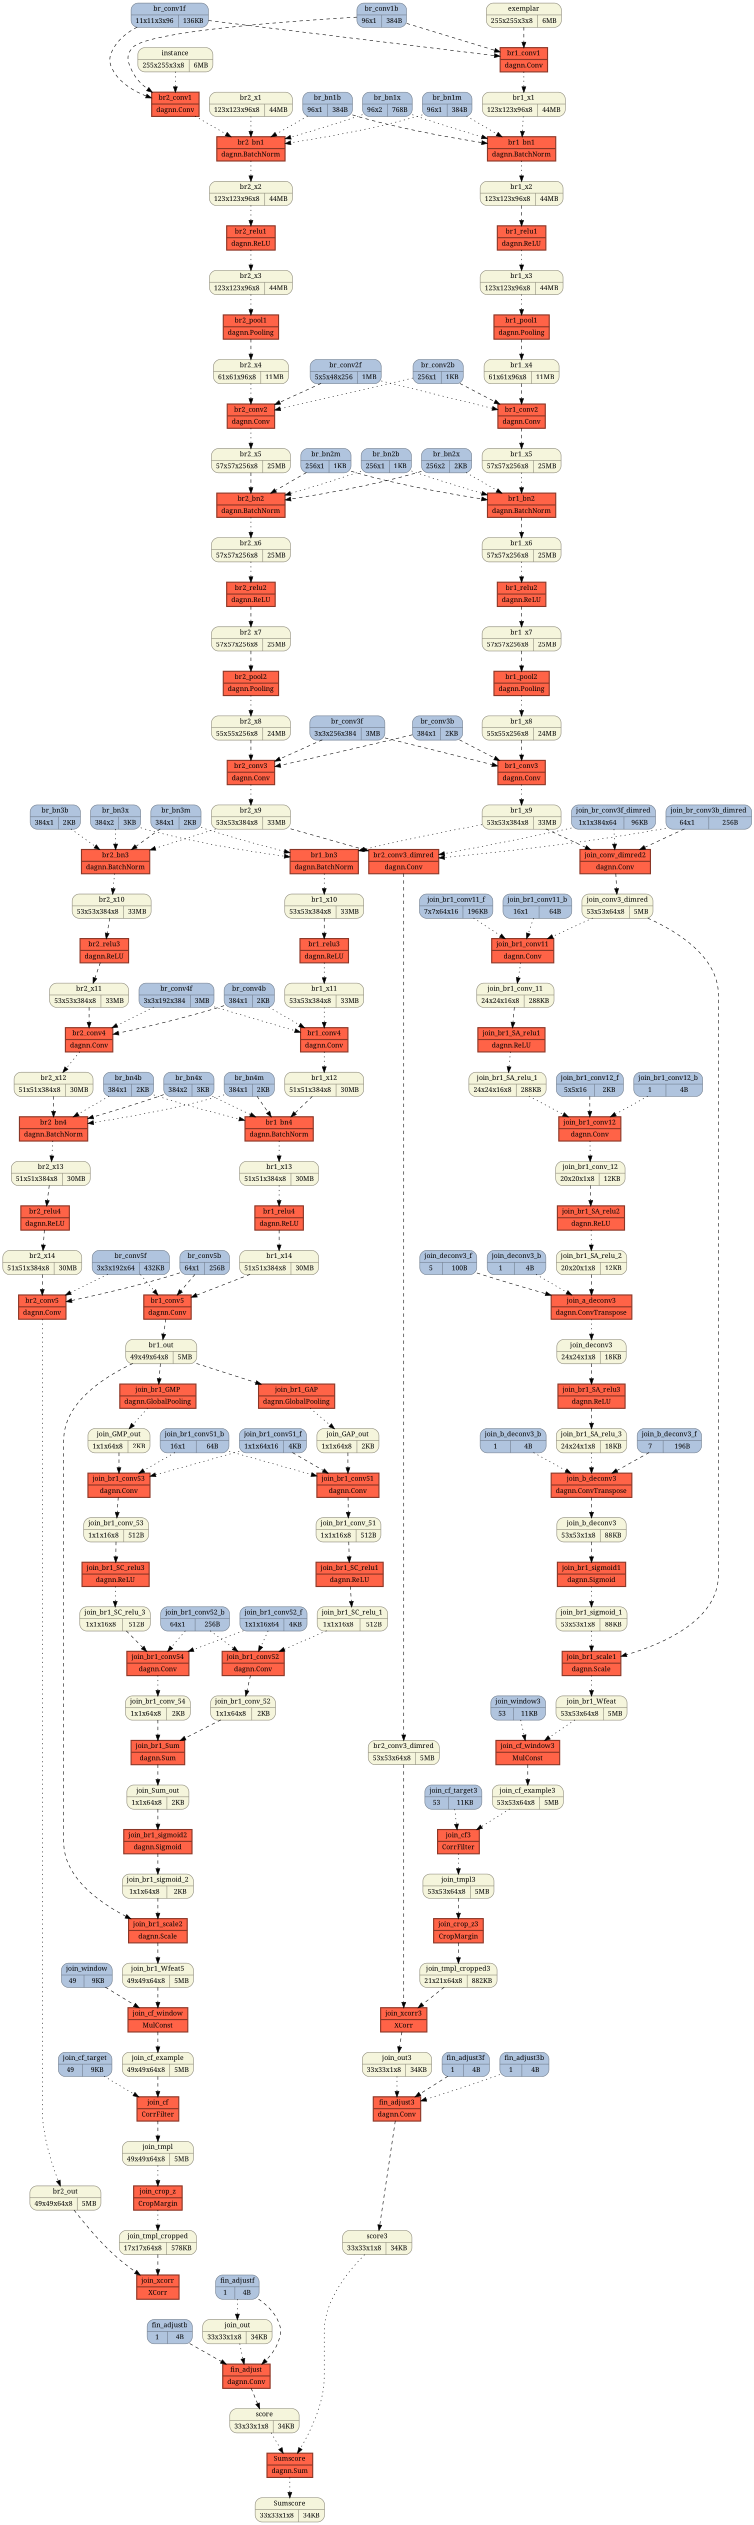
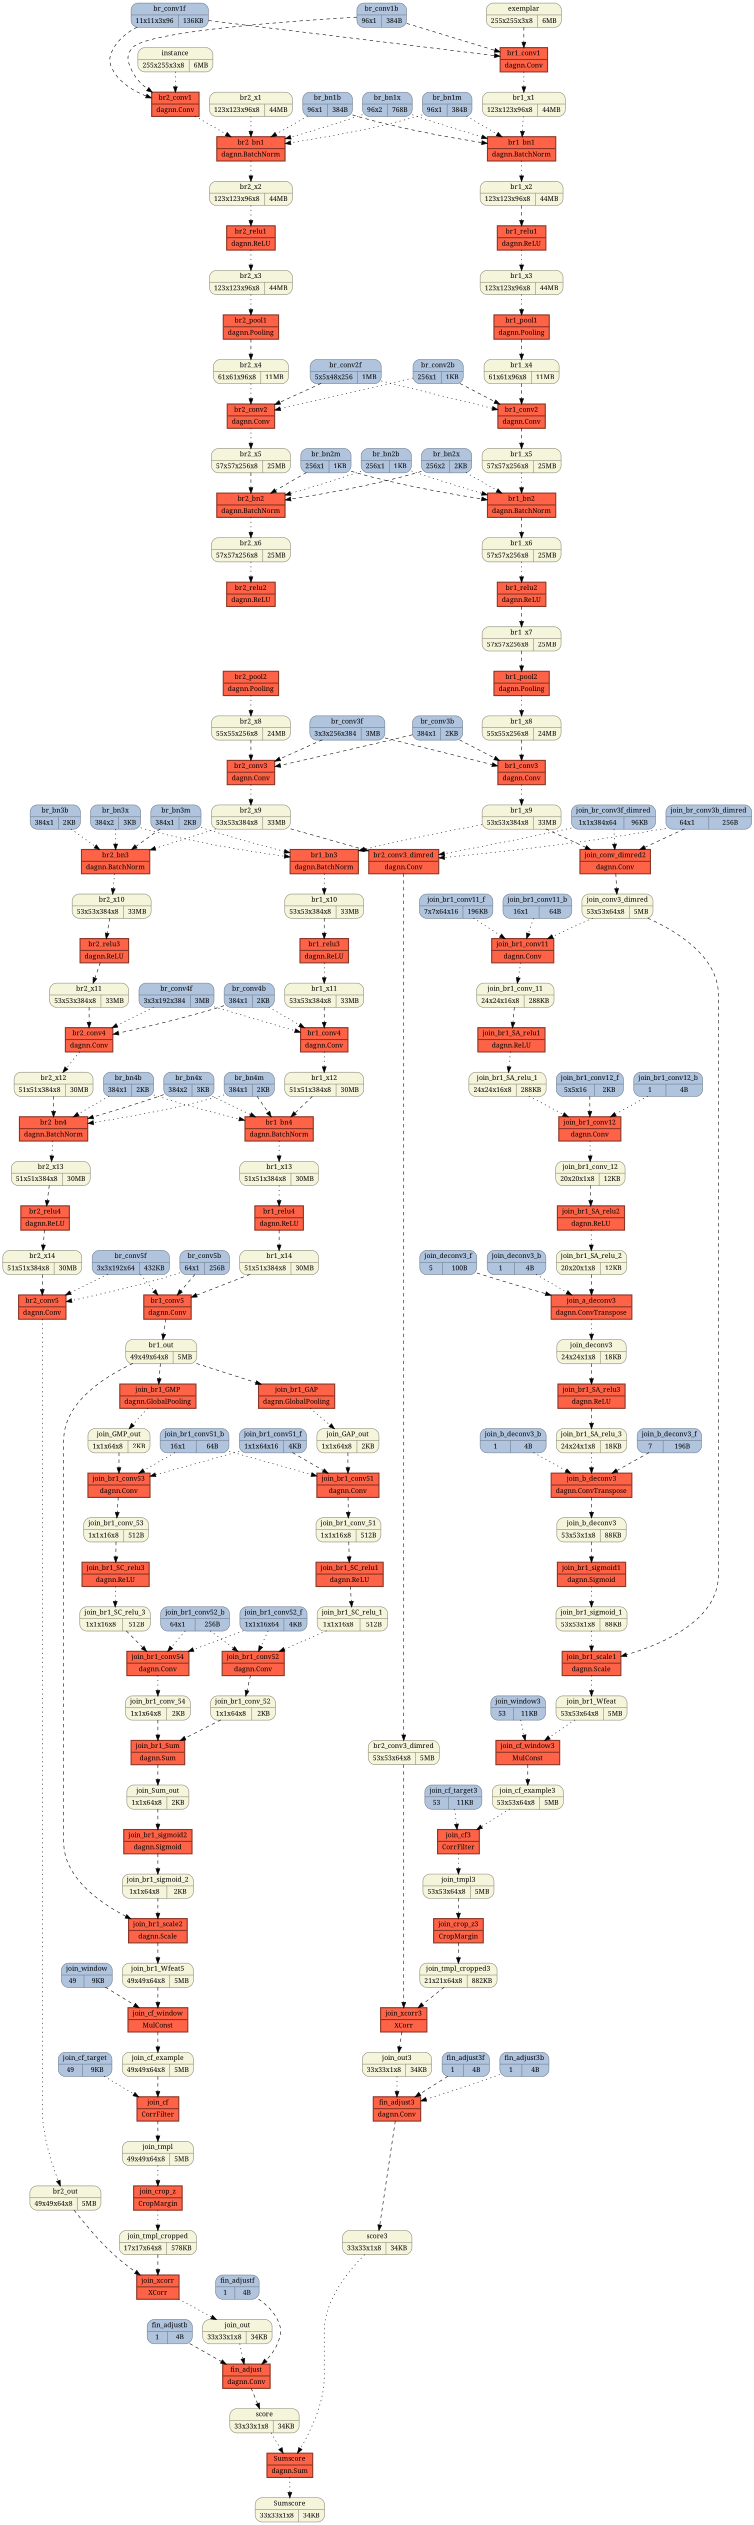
(251, 639) -> none
(324, 1015) -> (324, 1015)
(126, 1288) -> (126, 1288)
(237, 2307) -> (195, 2308)
